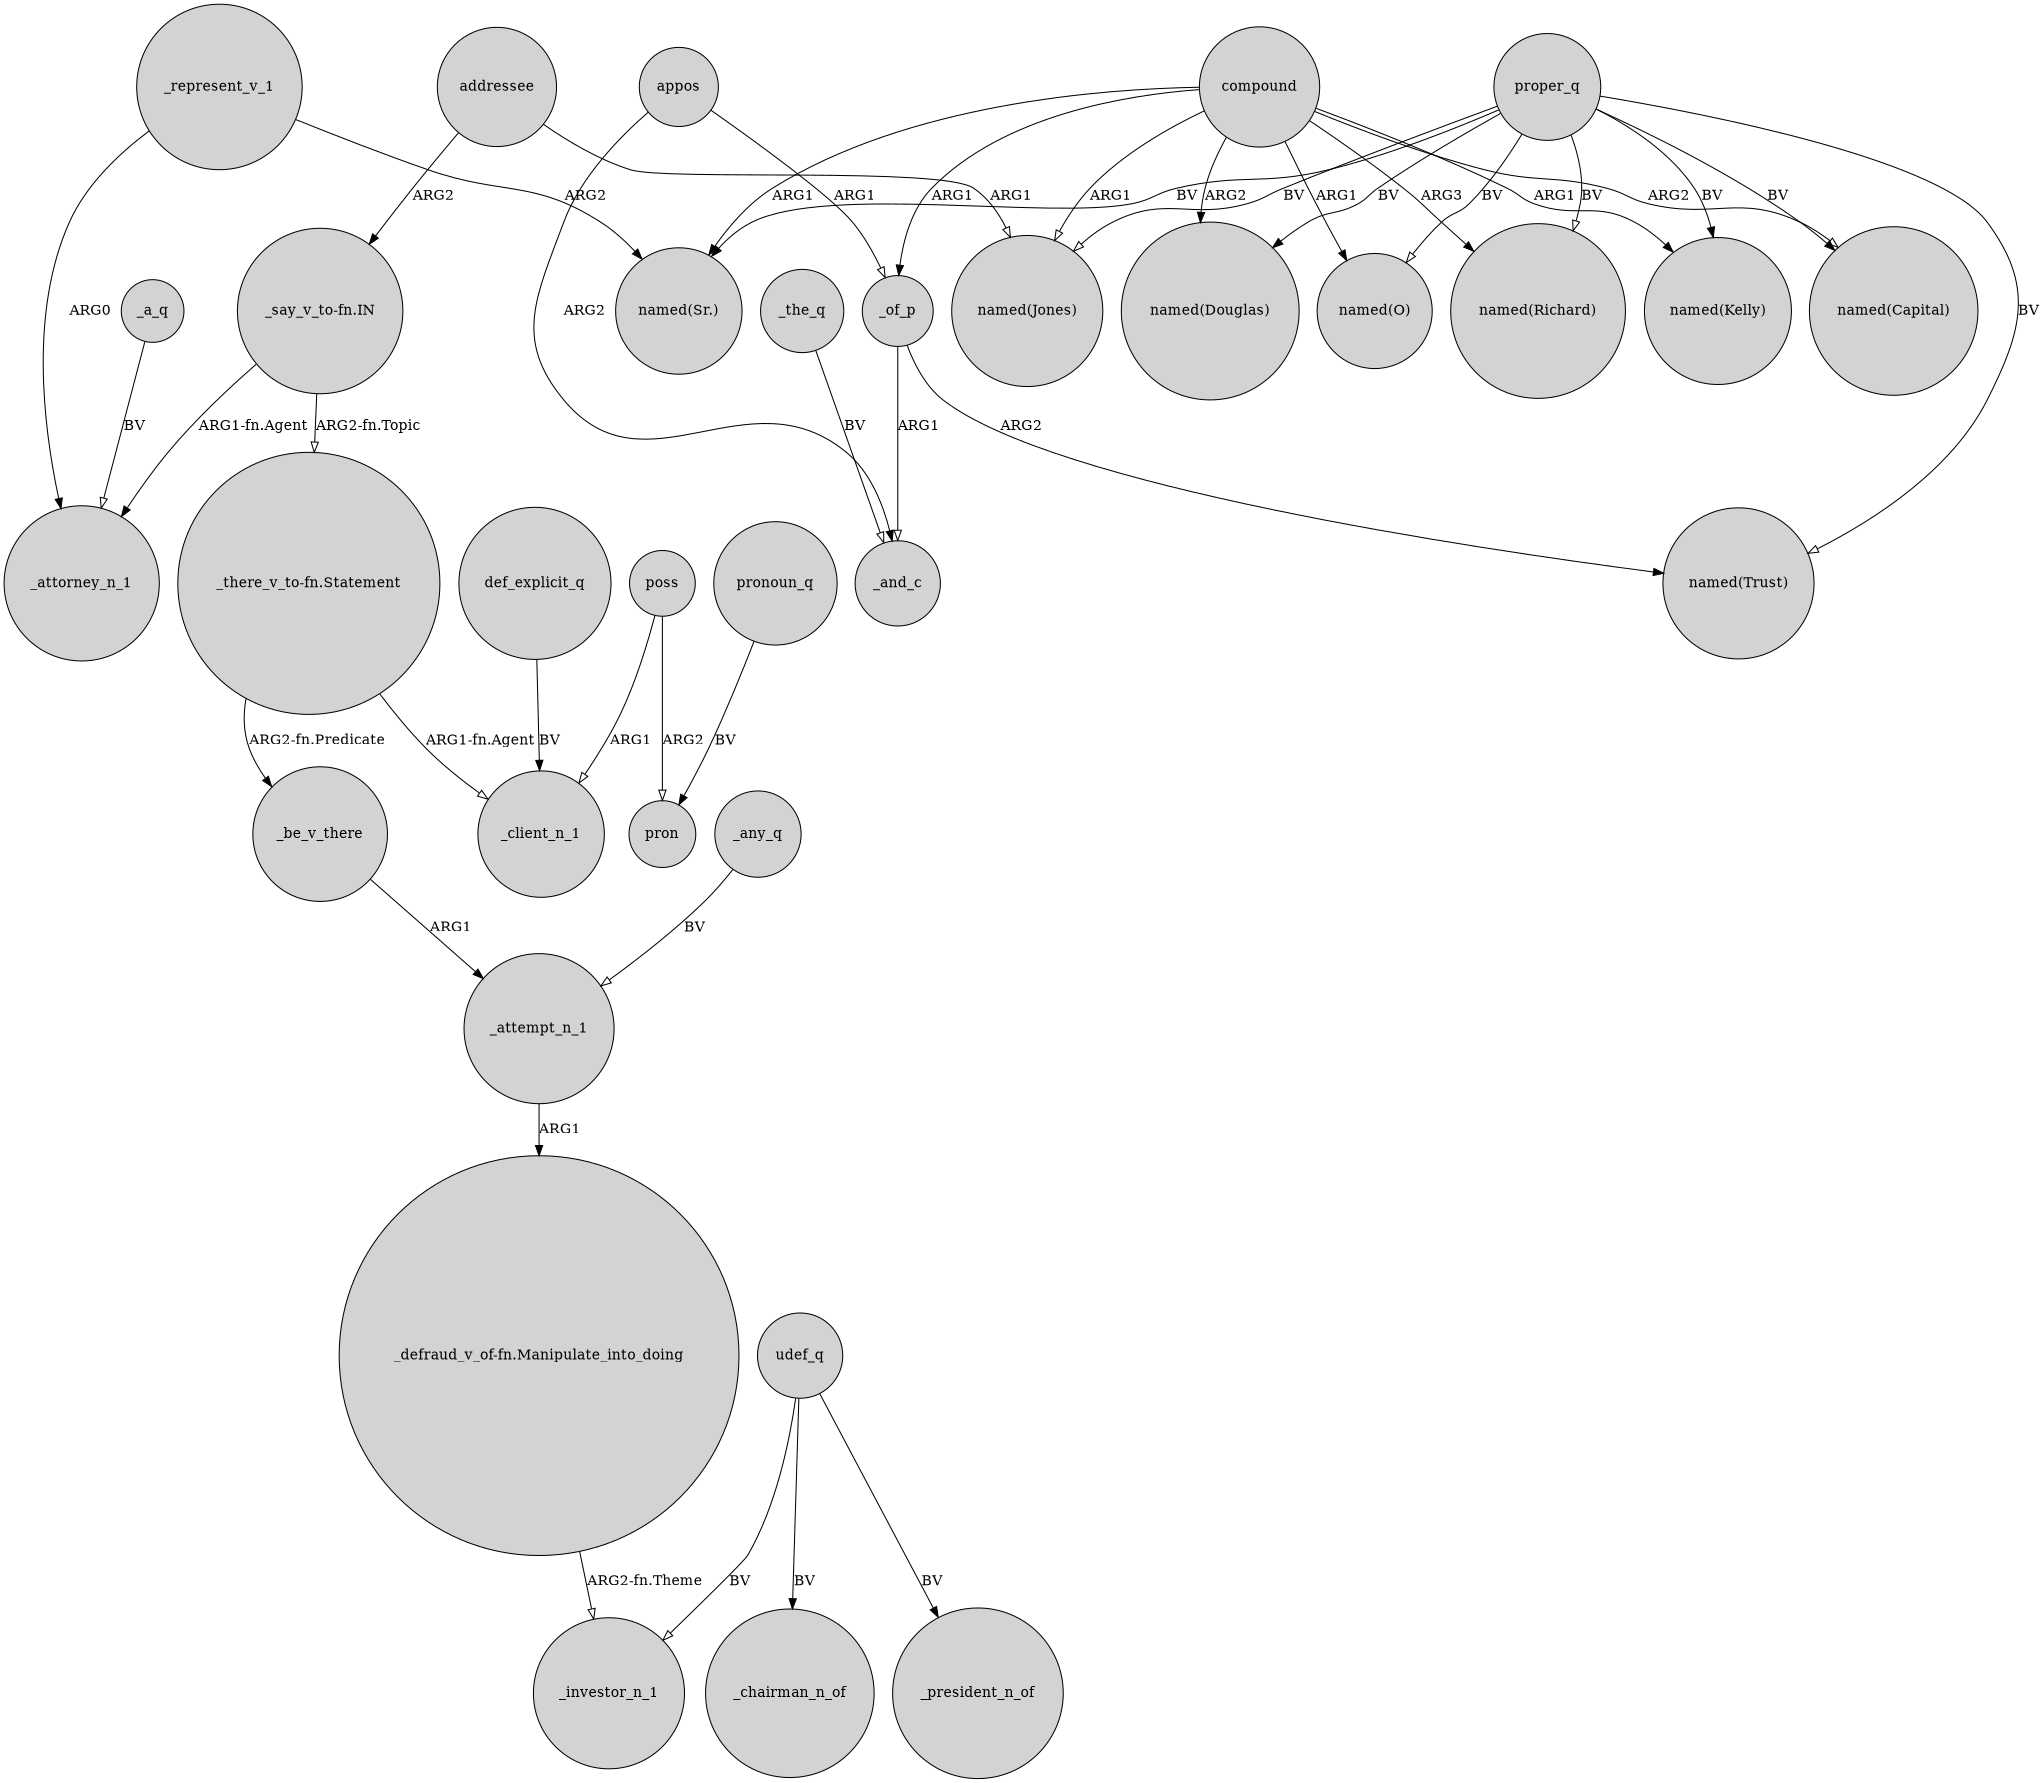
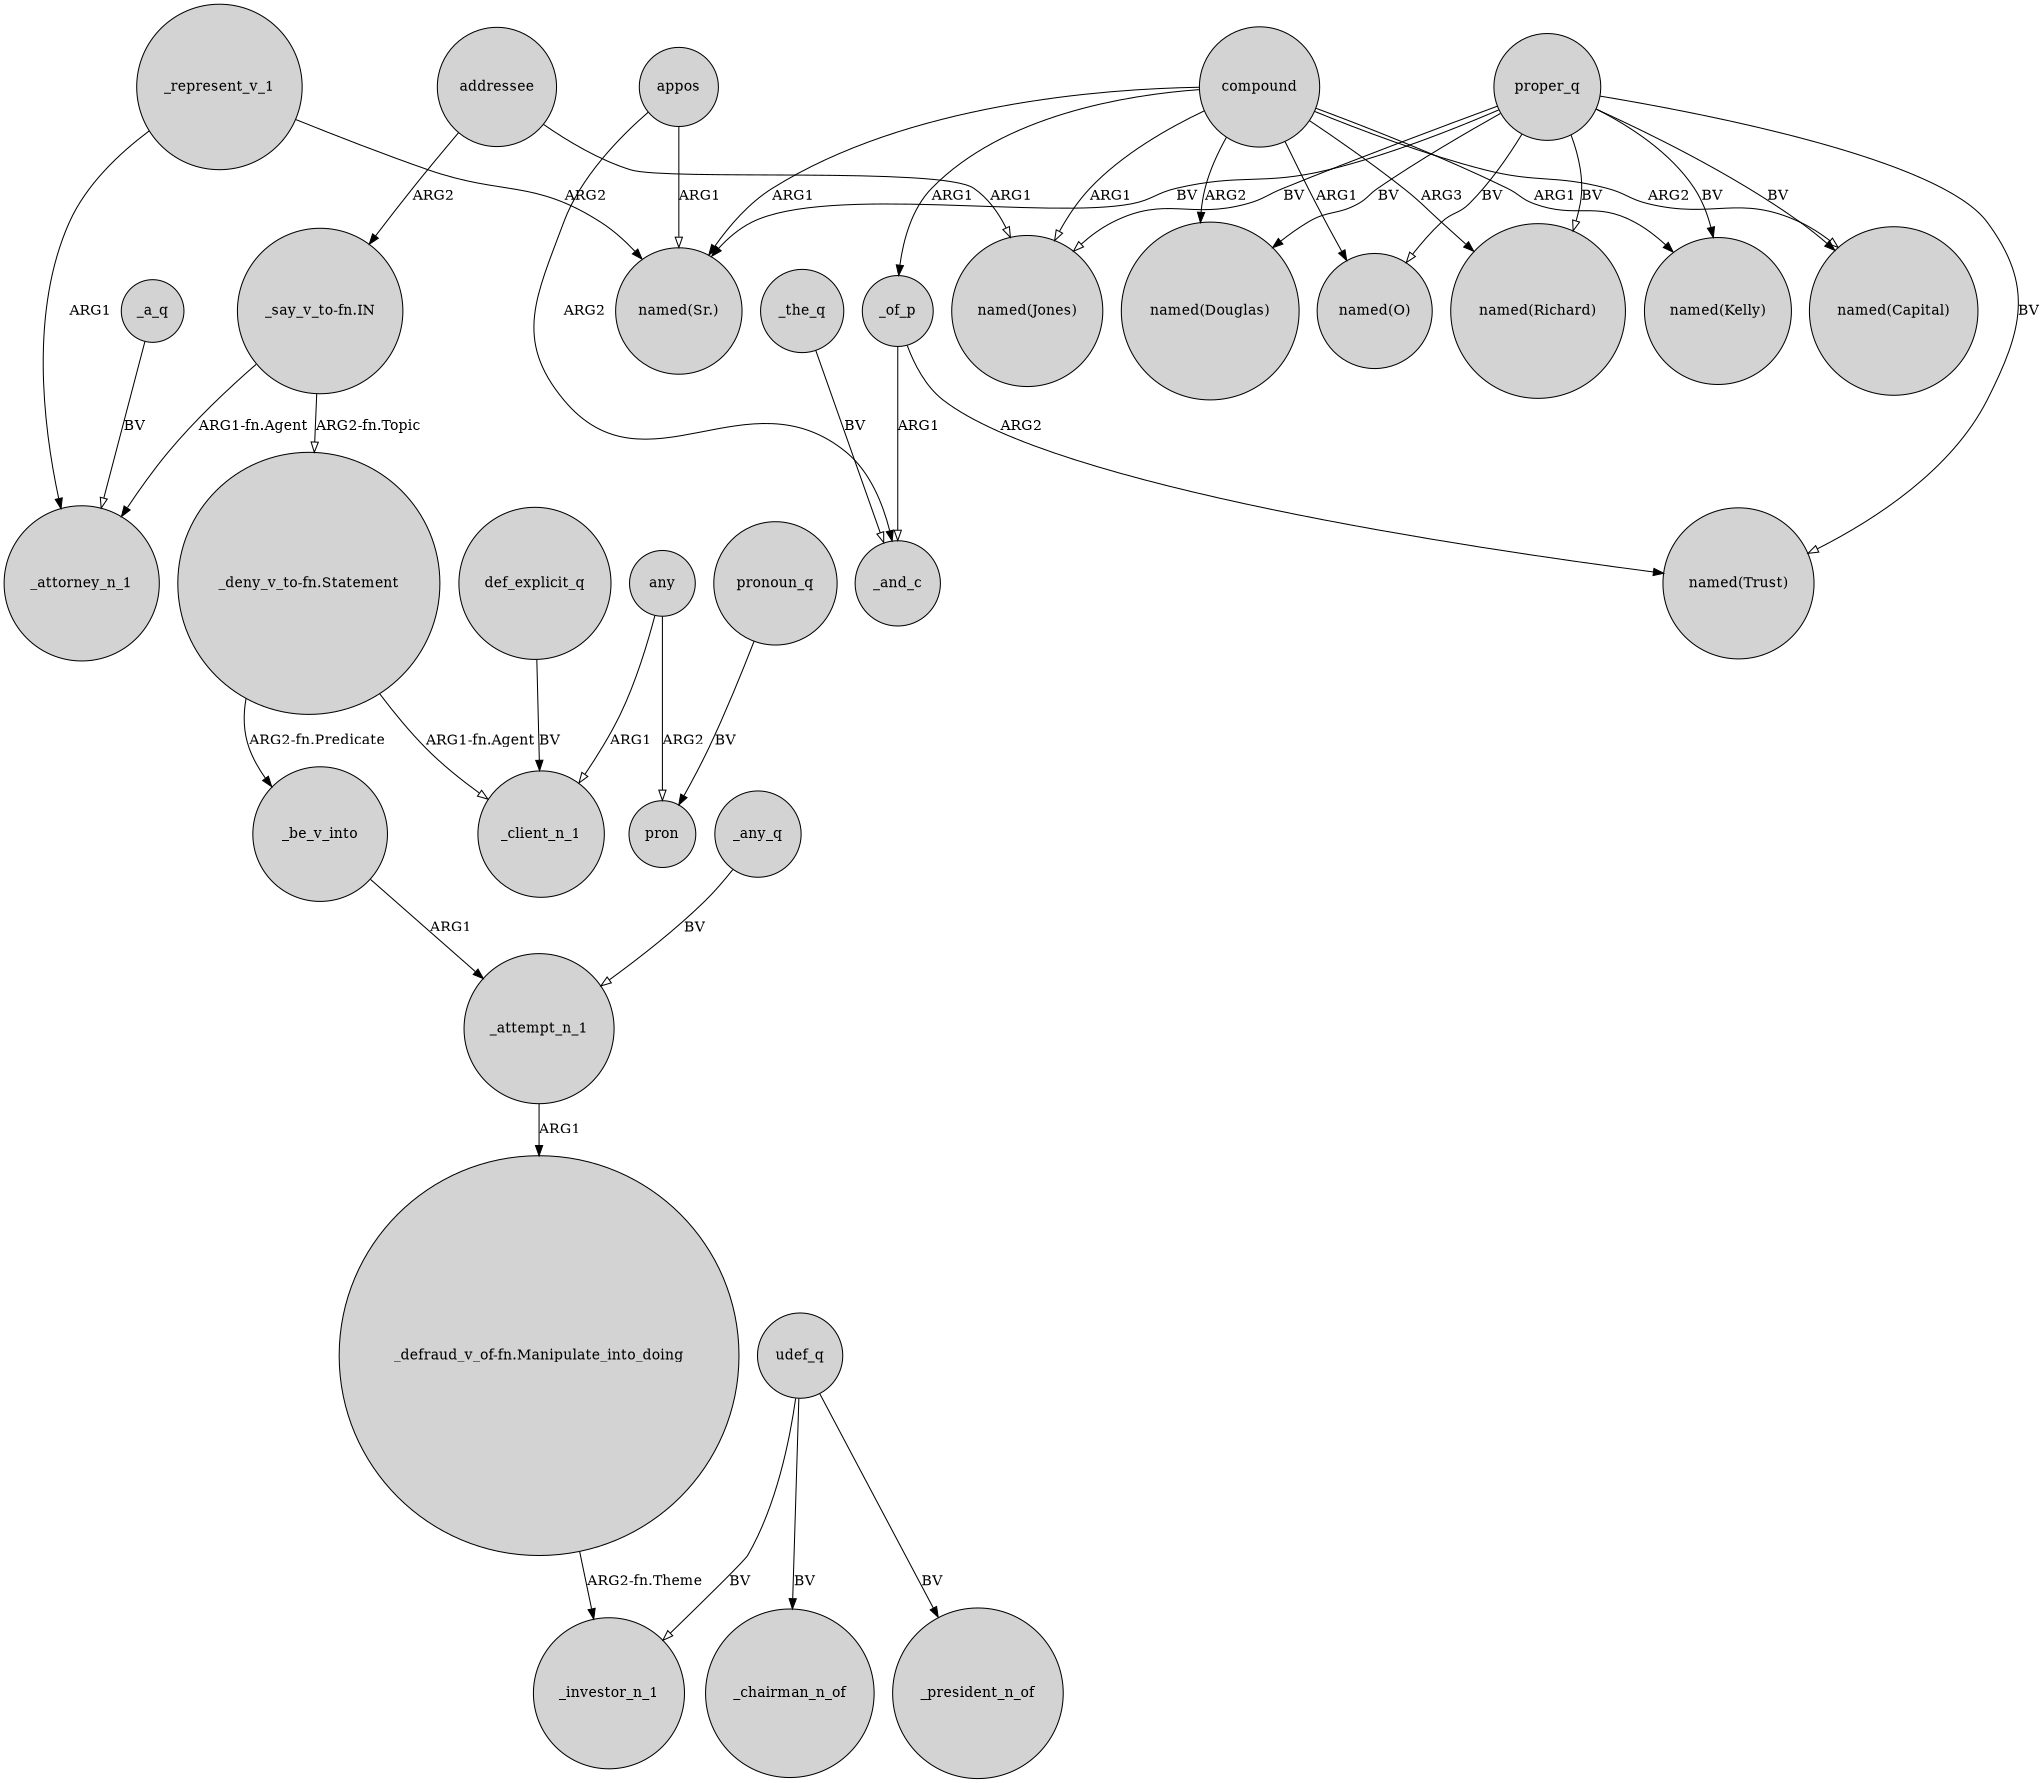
(810, 183) -> (679, 182)
(90, 311) -> (90, 311)
(309, 583) -> (309, 583)
(662, 583) -> (662, 583)
(320, 834) -> (320, 834)
(586, 1580) -> (586, 1580)
